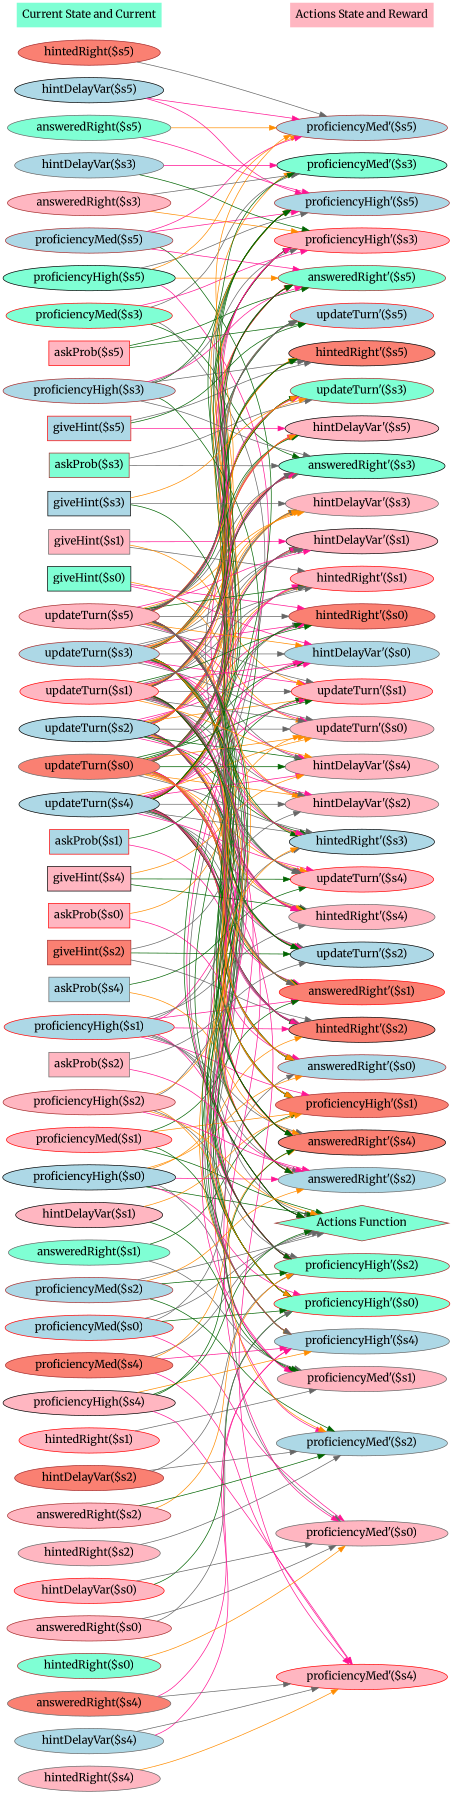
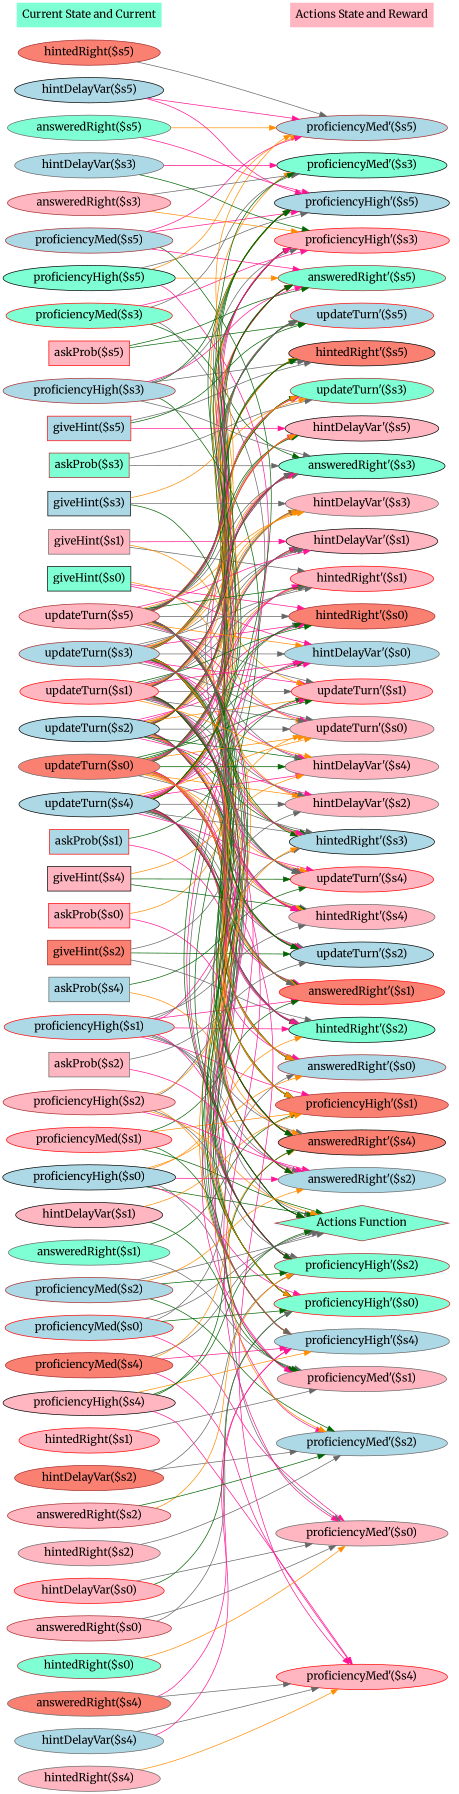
(362, 203) -> (362, 203)
none -> (225, 526)
(362, 1030) -> (362, 1030)
